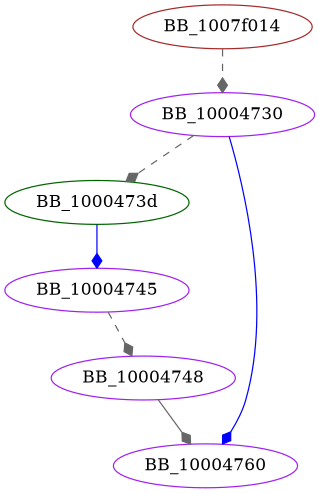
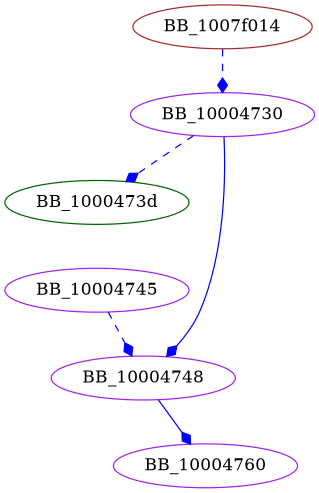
(223, 64) -> (223, 64)
(166, 154) -> (166, 154)
(97, 239) -> none
(256, 285) -> (218, 246)
(116, 327) -> (116, 327)
(170, 416) -> (170, 416)
